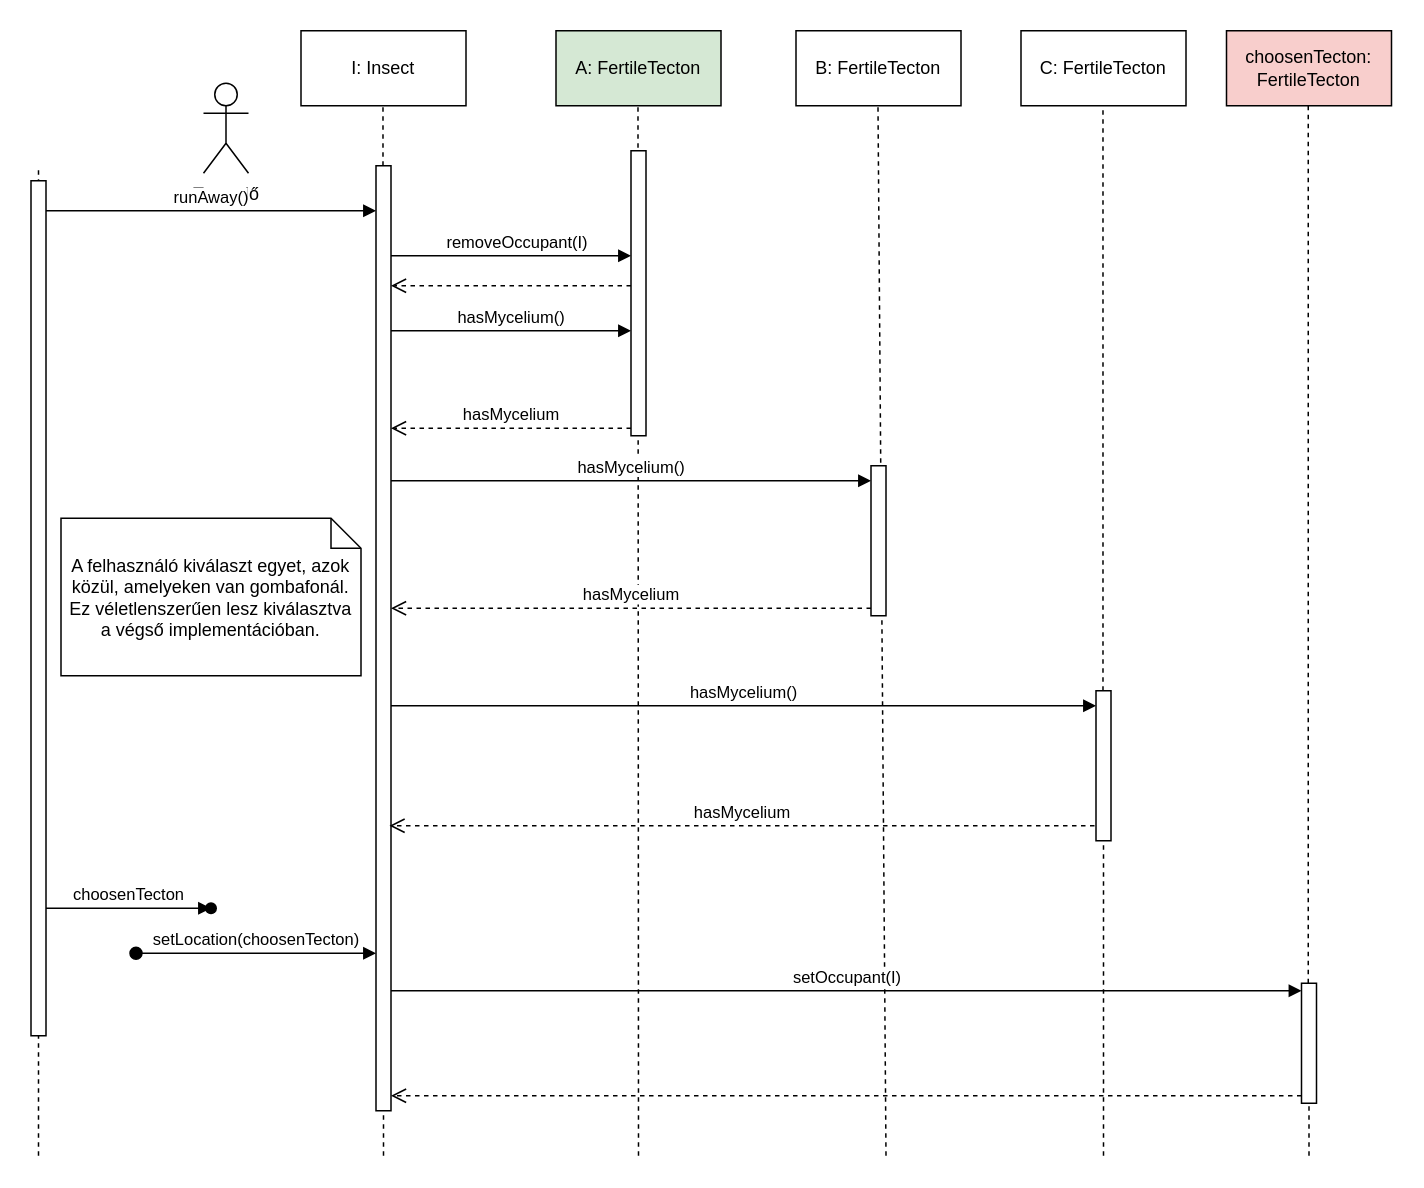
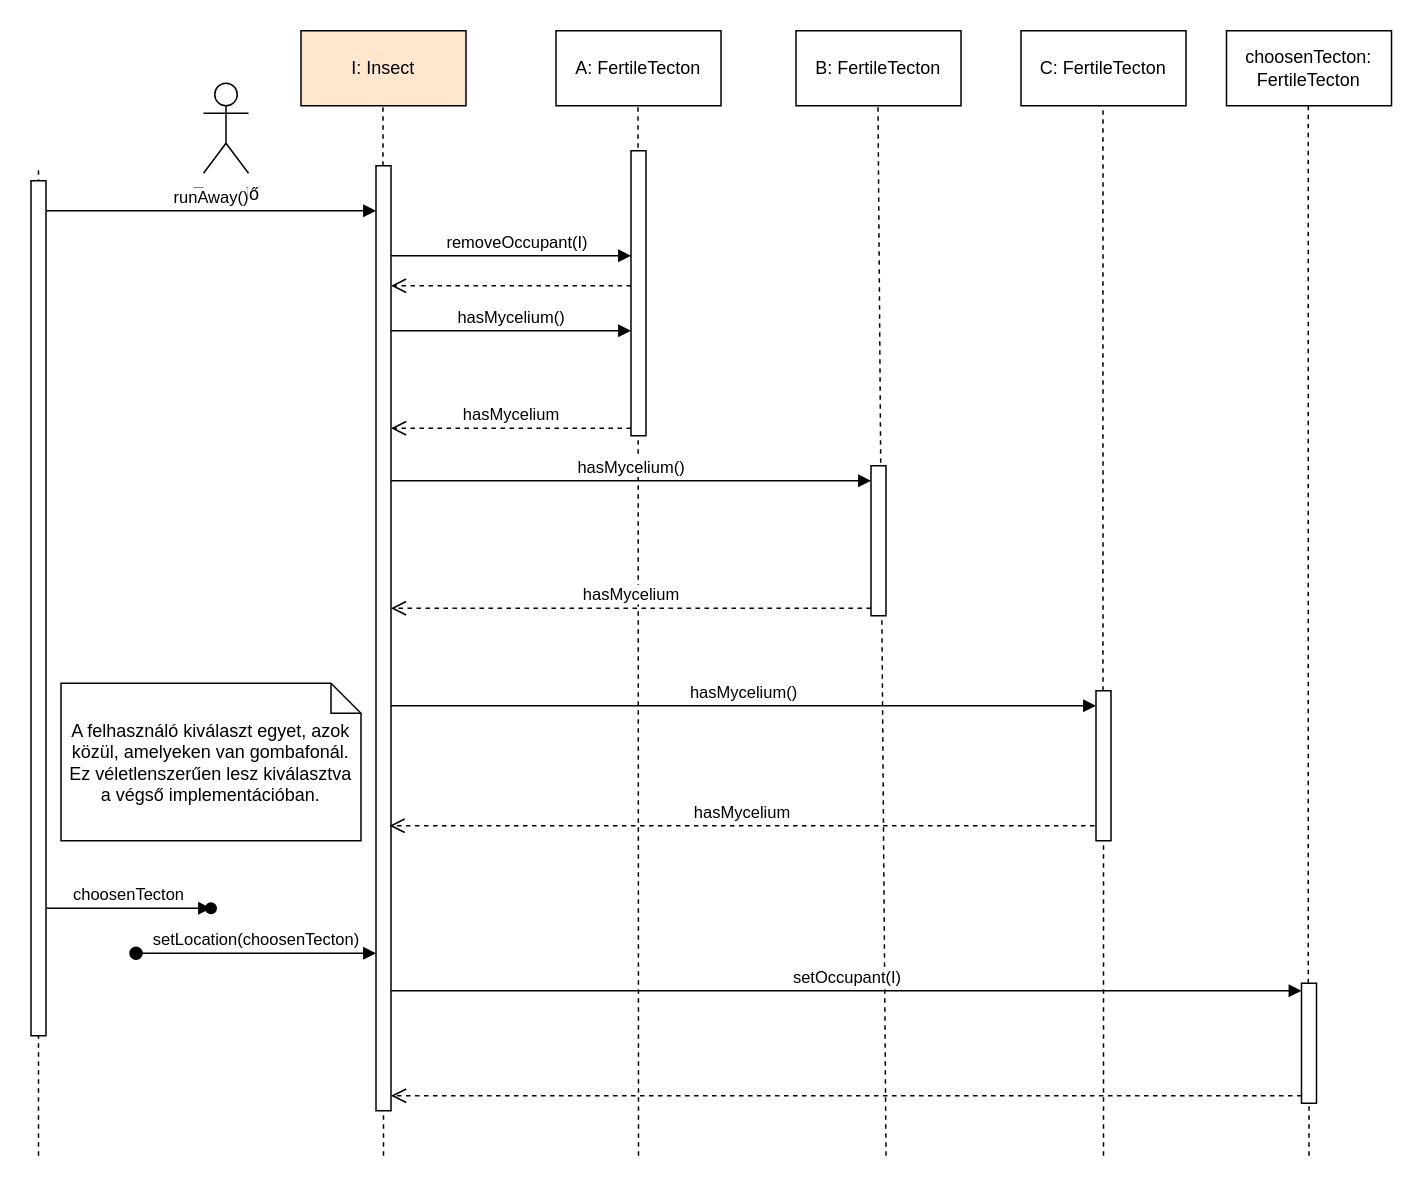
(383, 68) -> (383, 68)
(638, 68) -> (638, 68)
(1309, 68) -> (1309, 68)
(211, 597) -> (211, 762)
